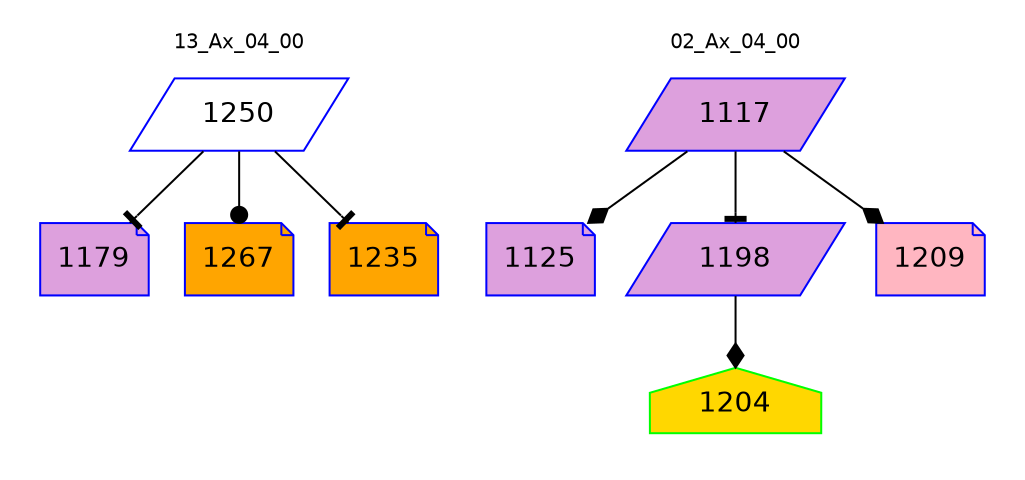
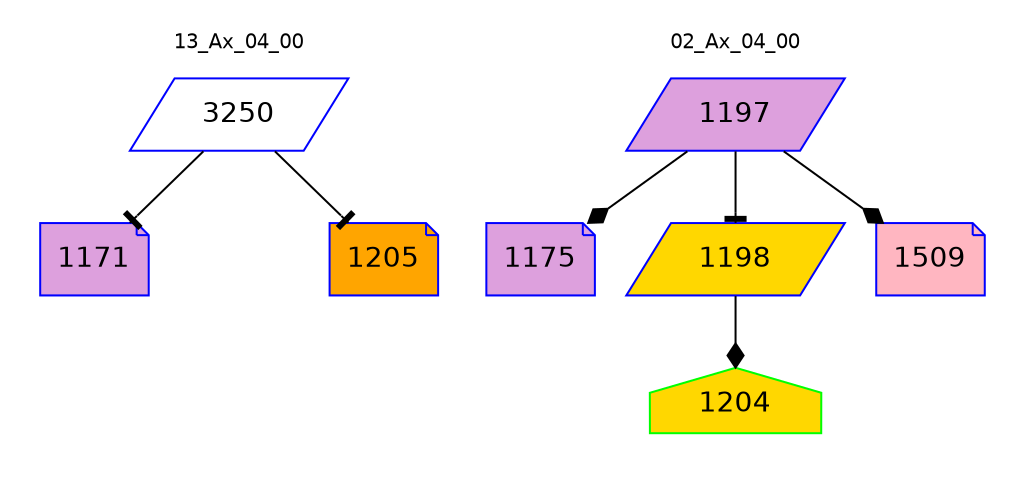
(239, 115) -> (239, 115)
(736, 115) -> (736, 115)
(94, 259) -> (94, 259)
(239, 259) -> none
(384, 259) -> (384, 259)
(541, 259) -> (541, 259)
(736, 259) -> (736, 259)
(931, 259) -> (931, 259)
